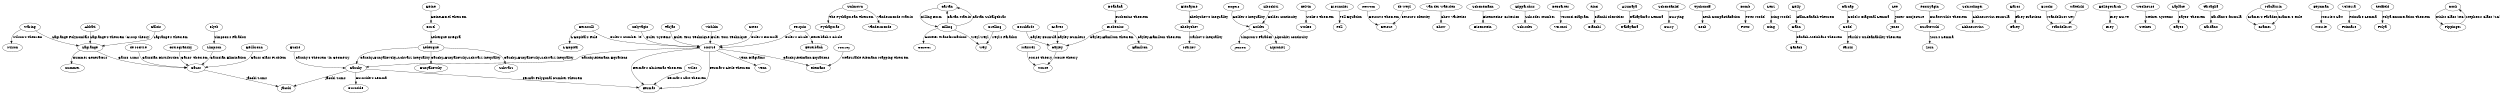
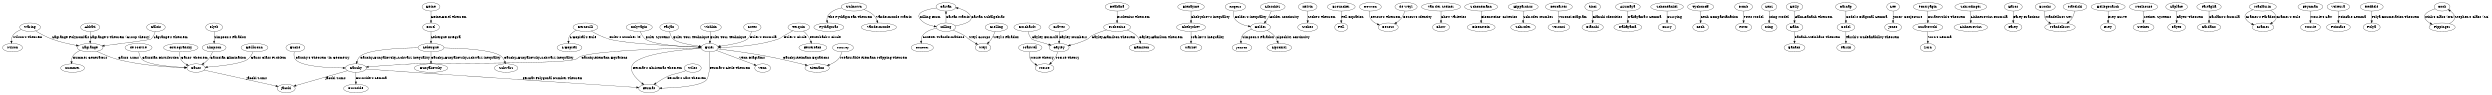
(1441, 7) -> (1441, 7)
(980, 37) -> (980, 37)
(710, 48) -> (710, 48)
